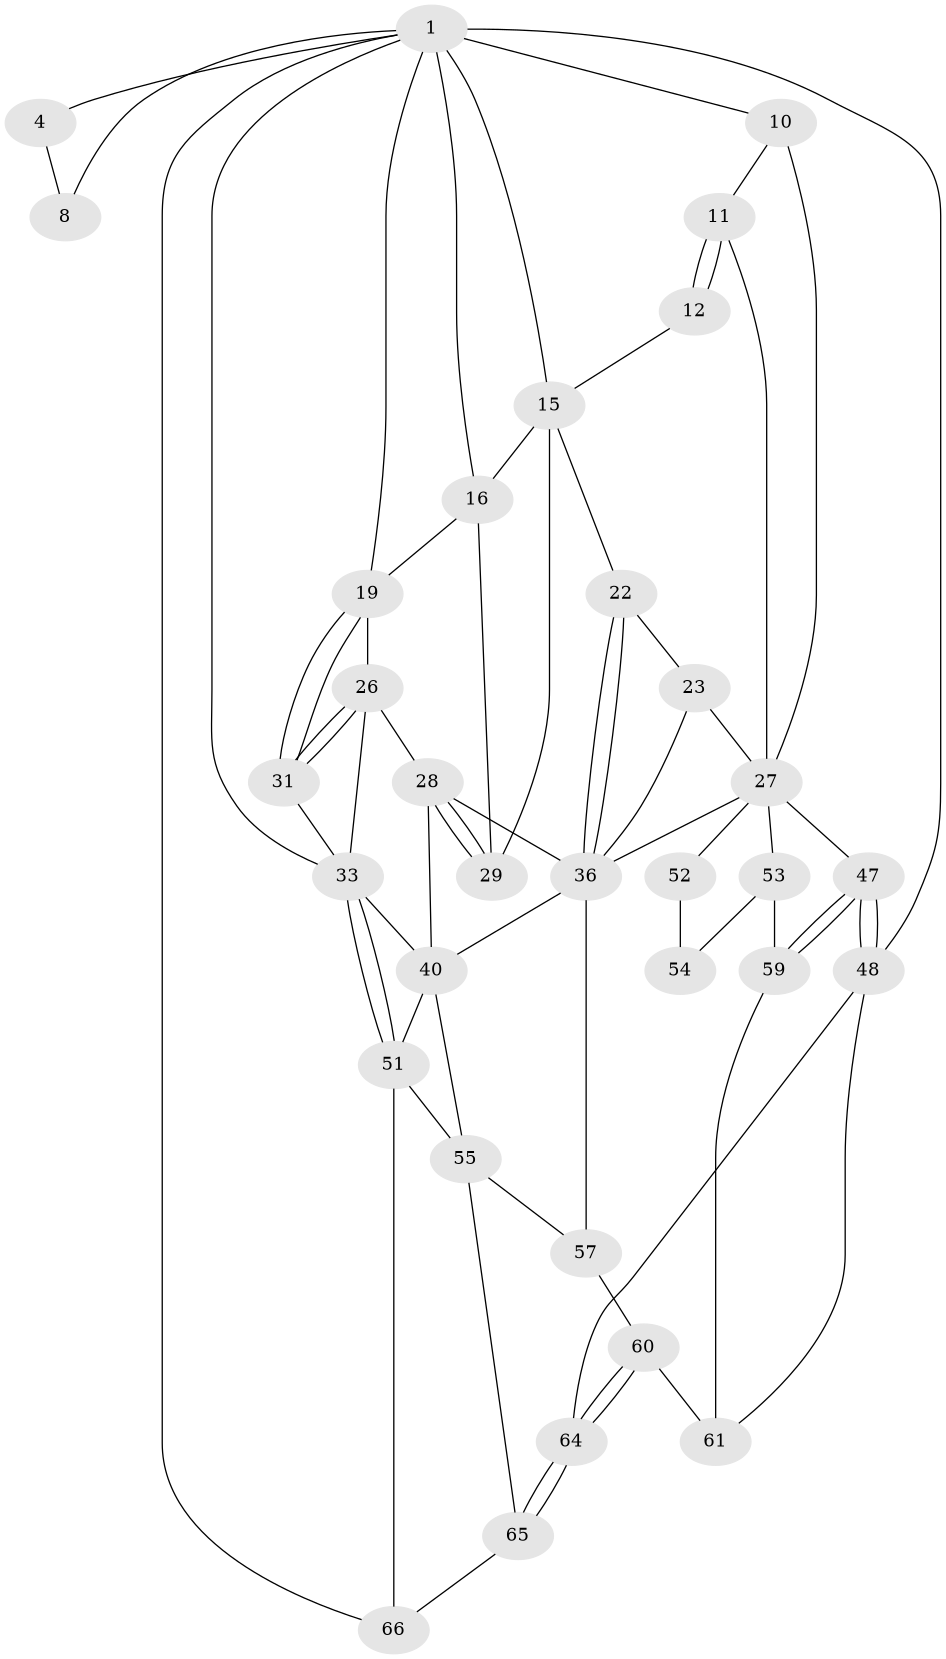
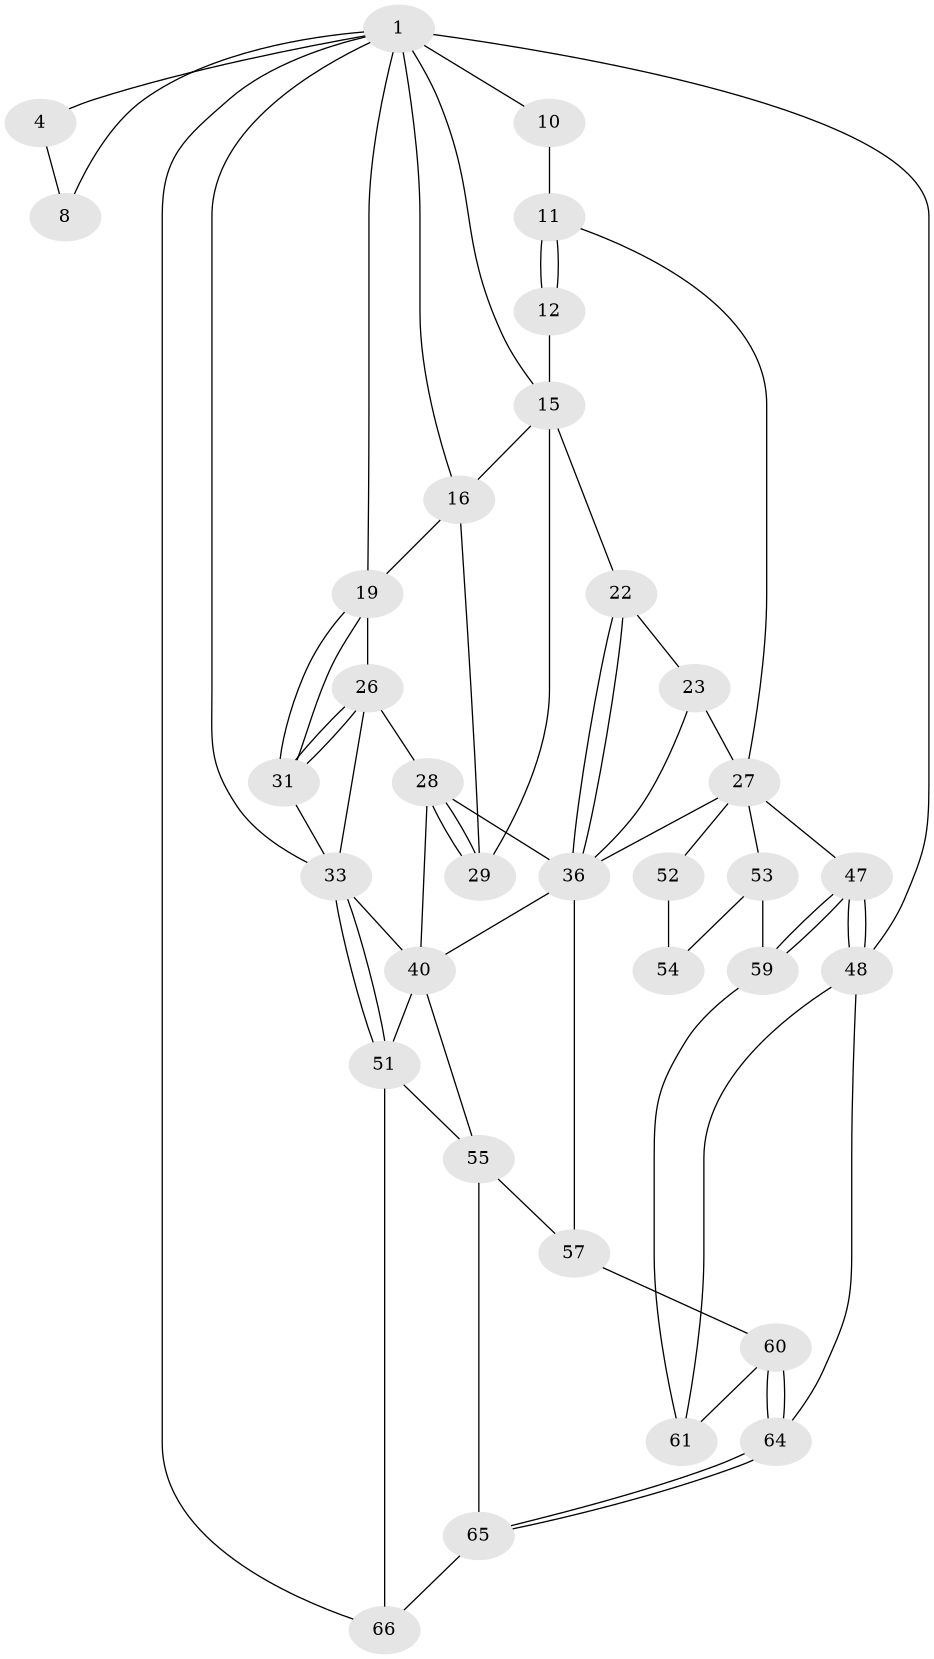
(816, 454) -> none
